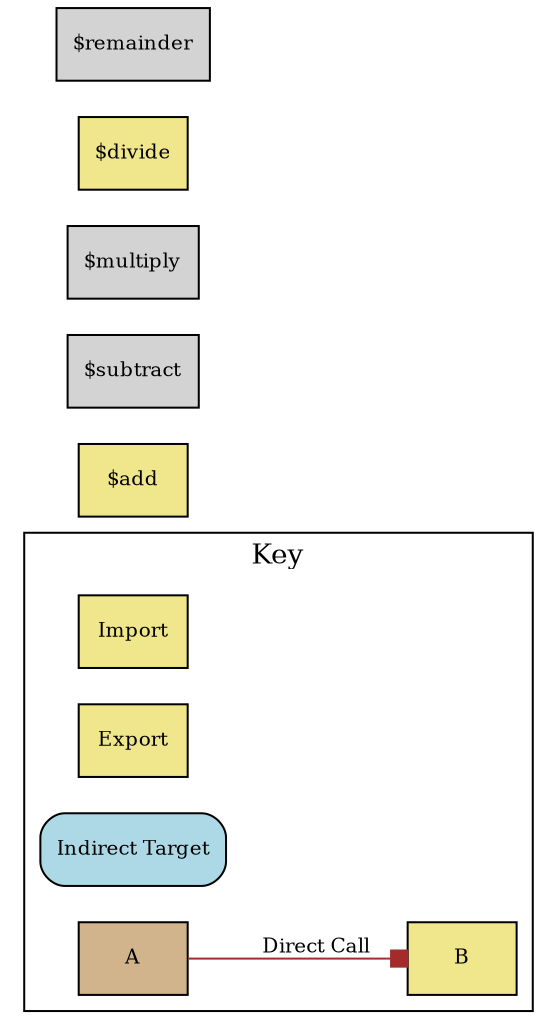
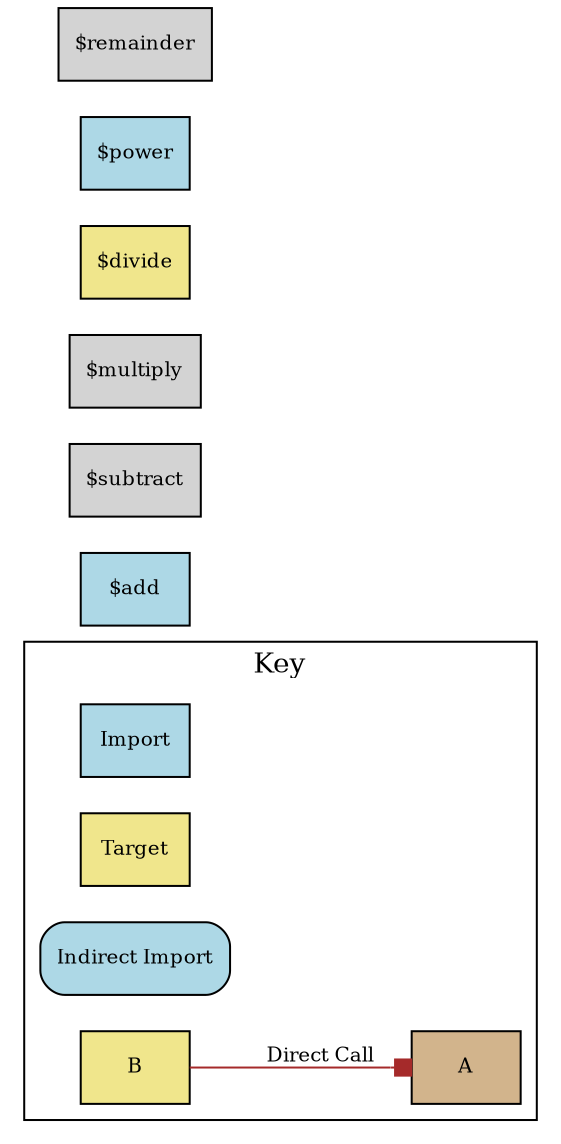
none -> (135, 153)
(133, 480) -> (135, 589)
(133, 632) -> (135, 741)
(133, 741) -> (135, 850)
(133, 850) -> (135, 959)
(288, 959) -> (290, 1068)
